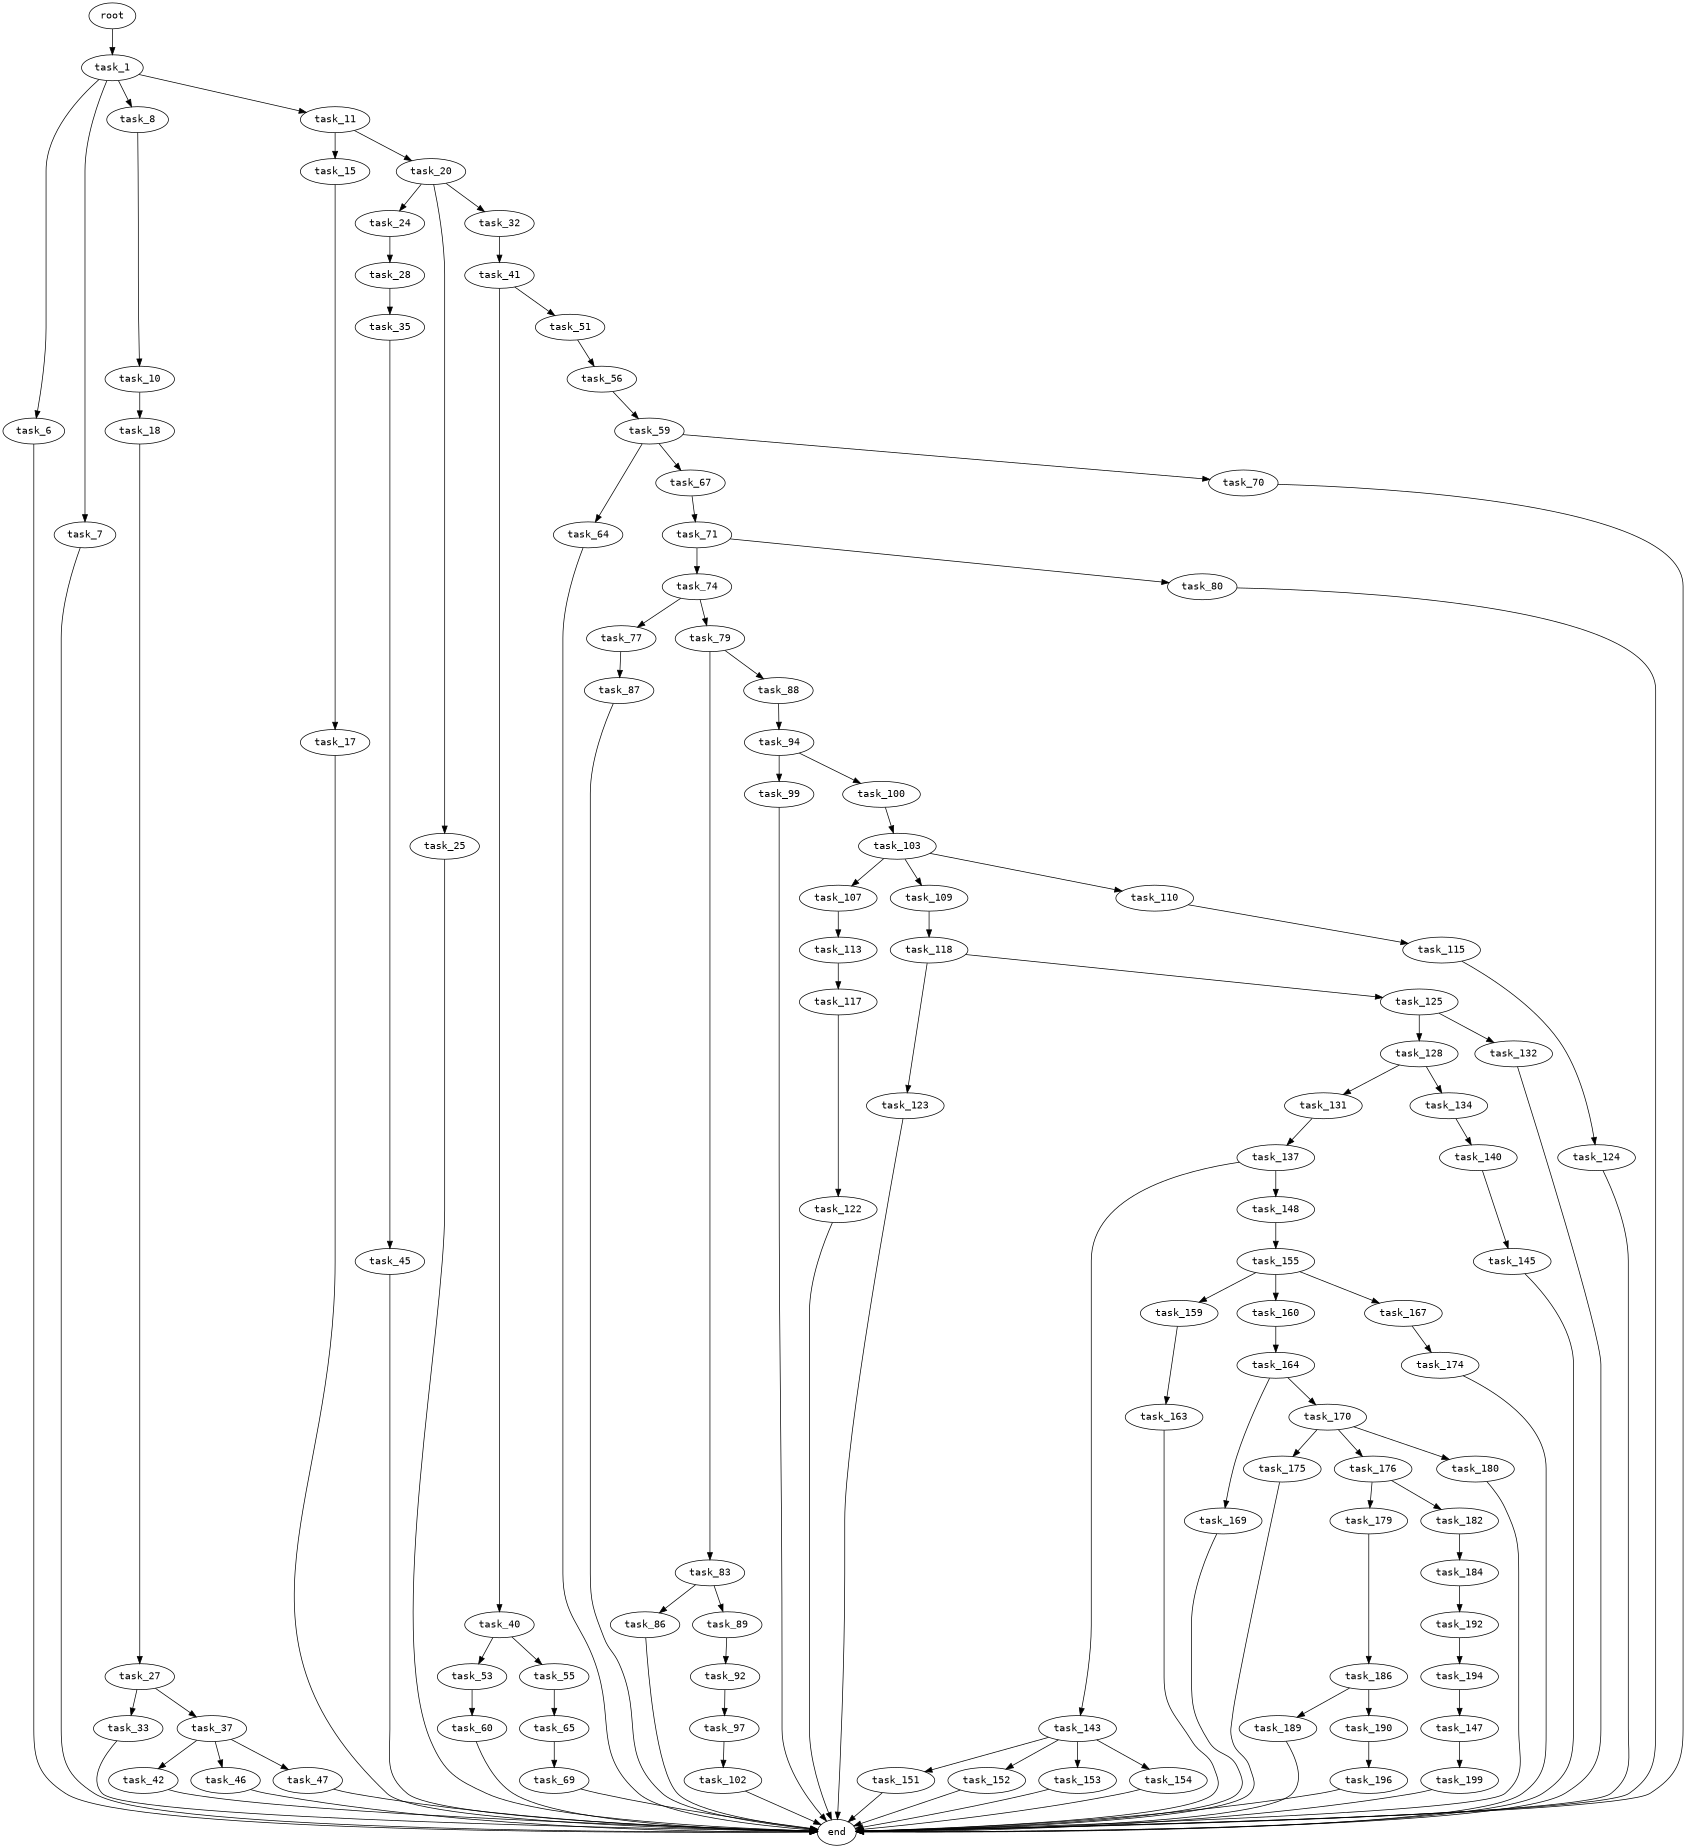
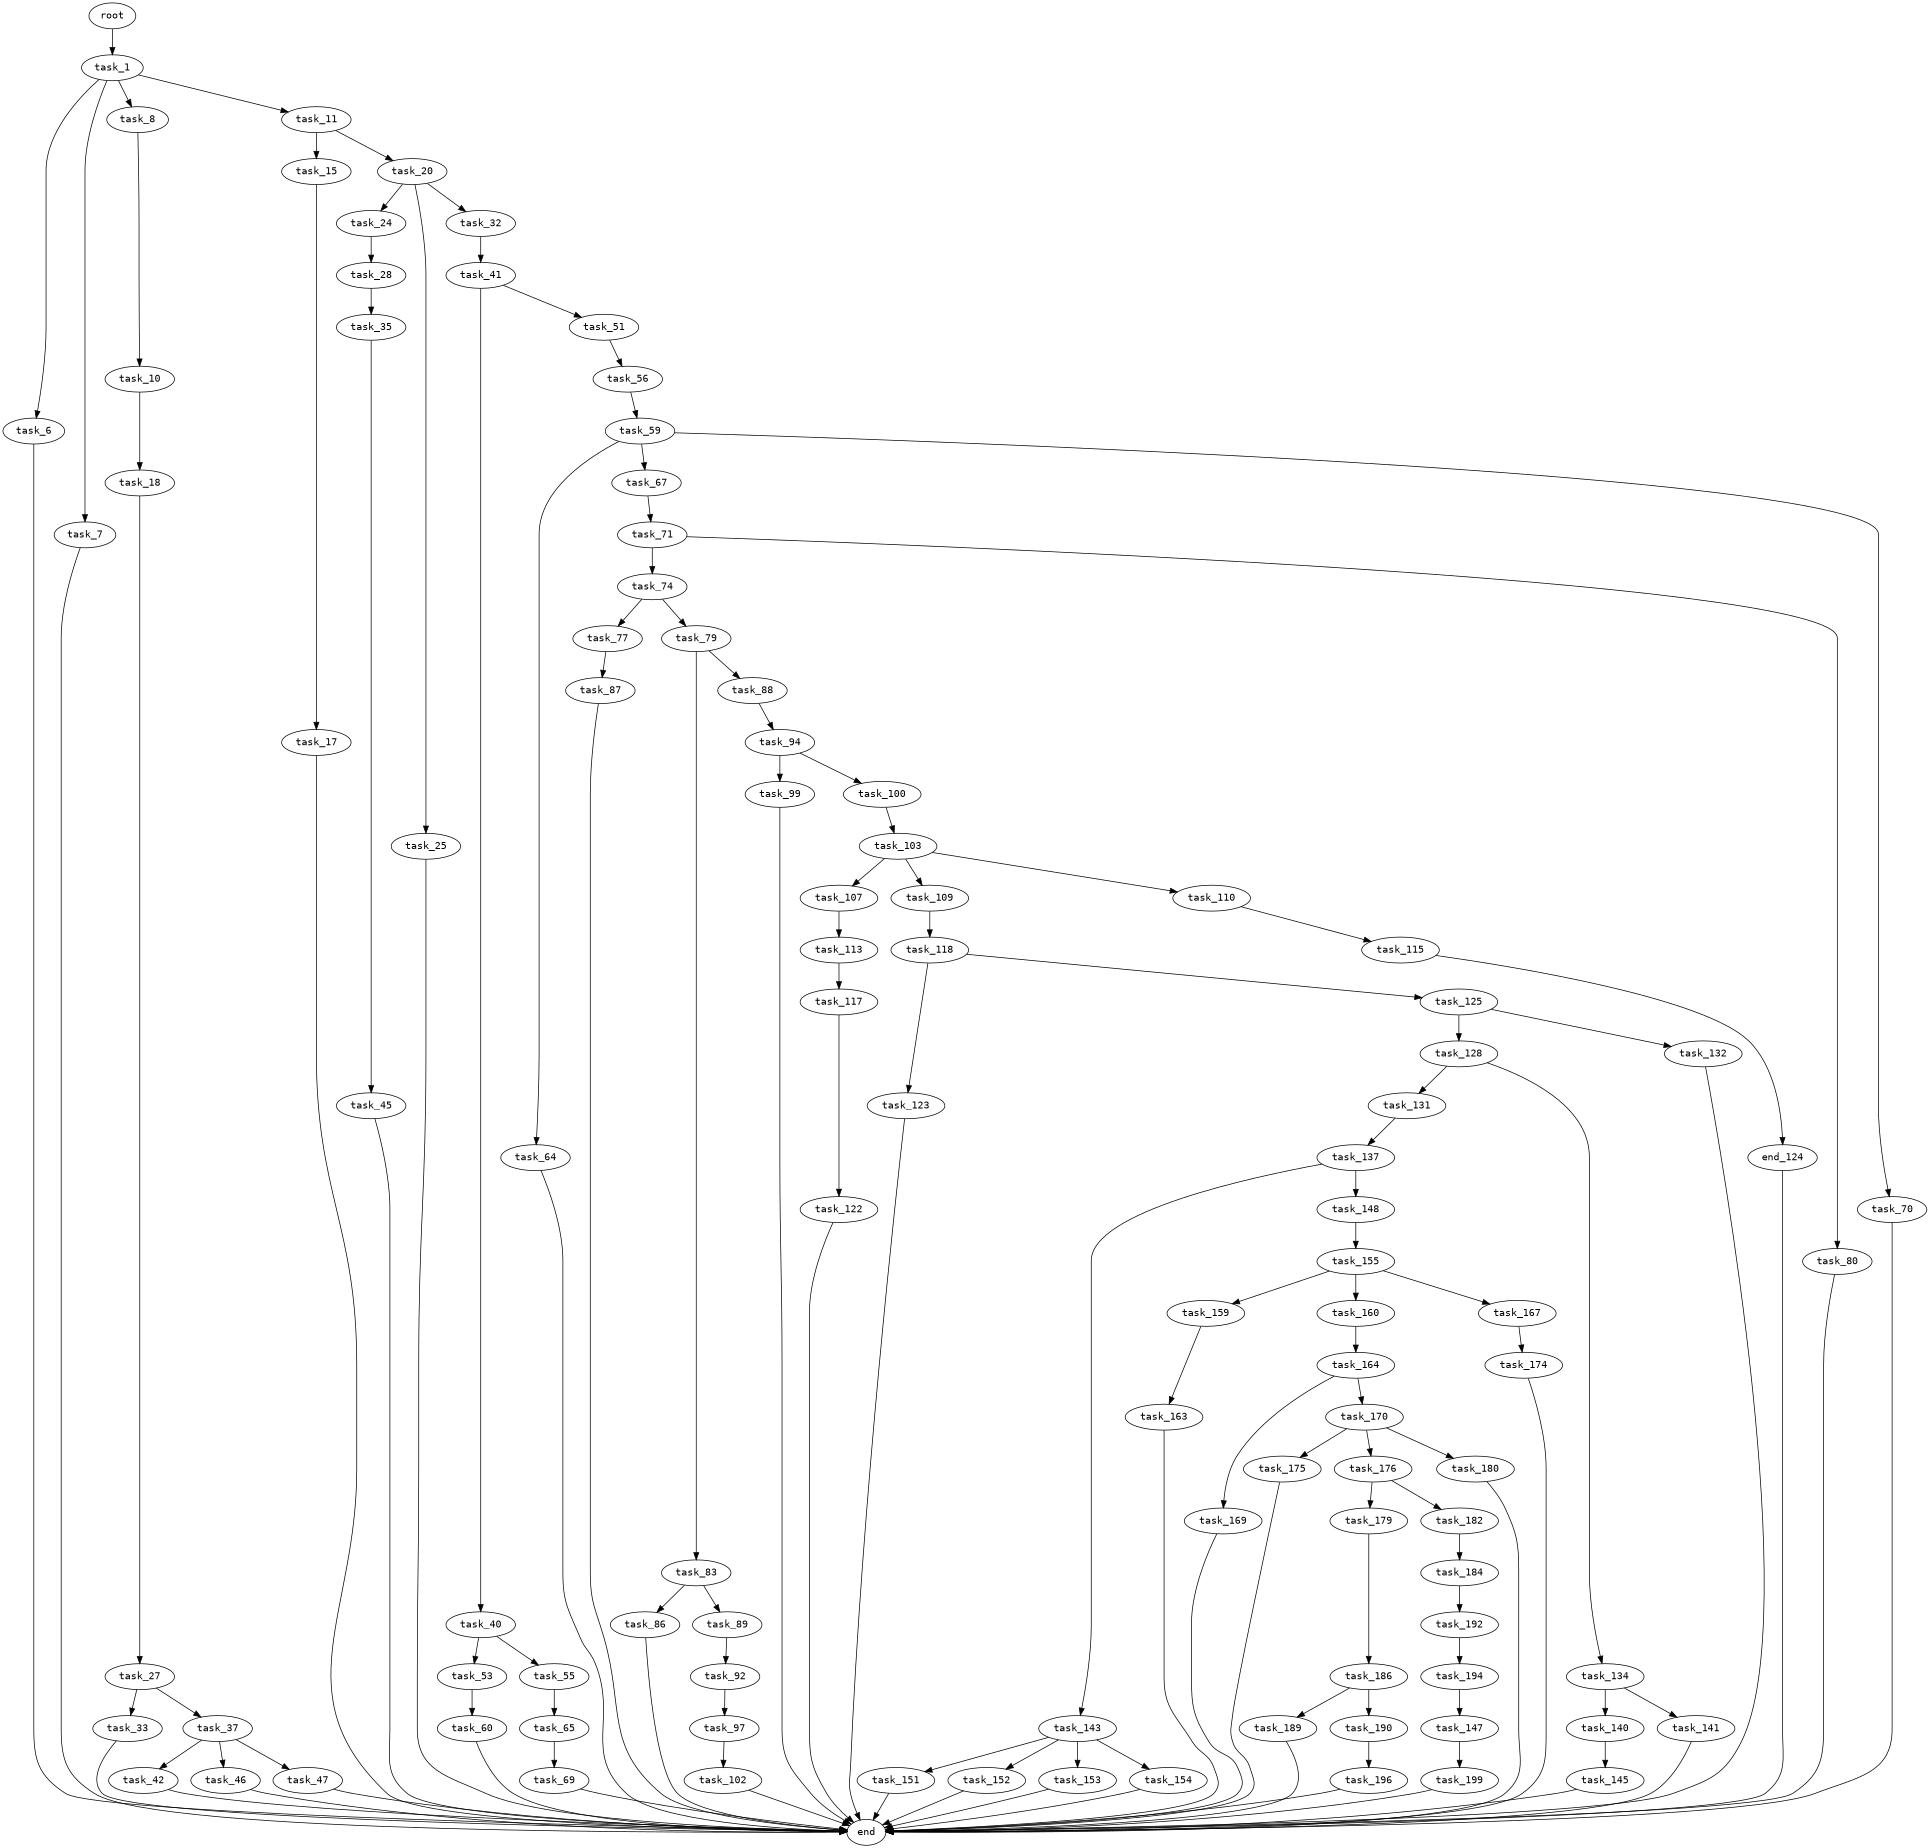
(1597, 1158) -> (1783, 1158)
none -> (1696, 1729)
